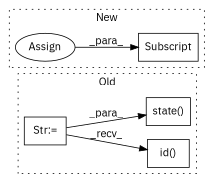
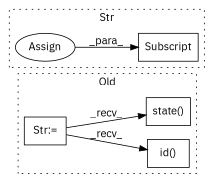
(107, 18) -> (107, 18)
(107, 114) -> (107, 114)
